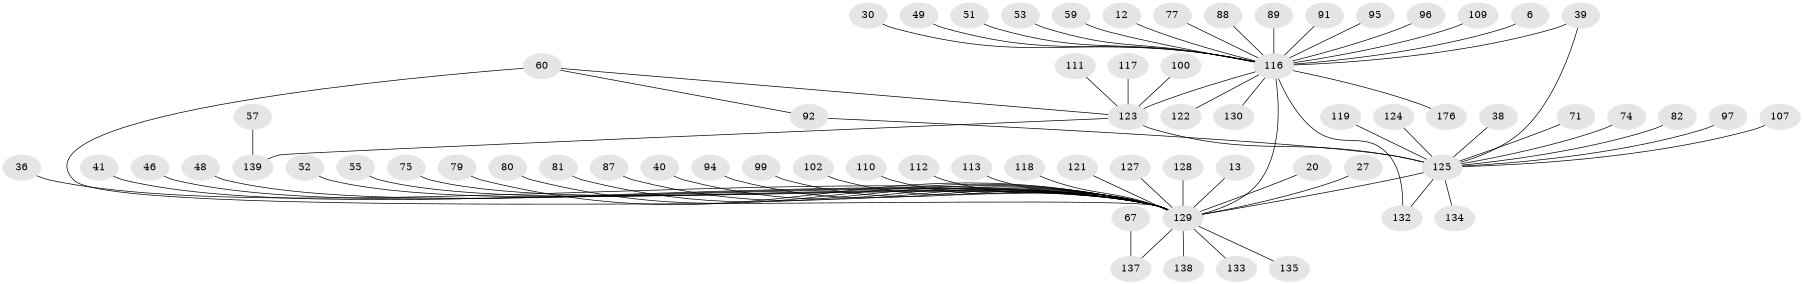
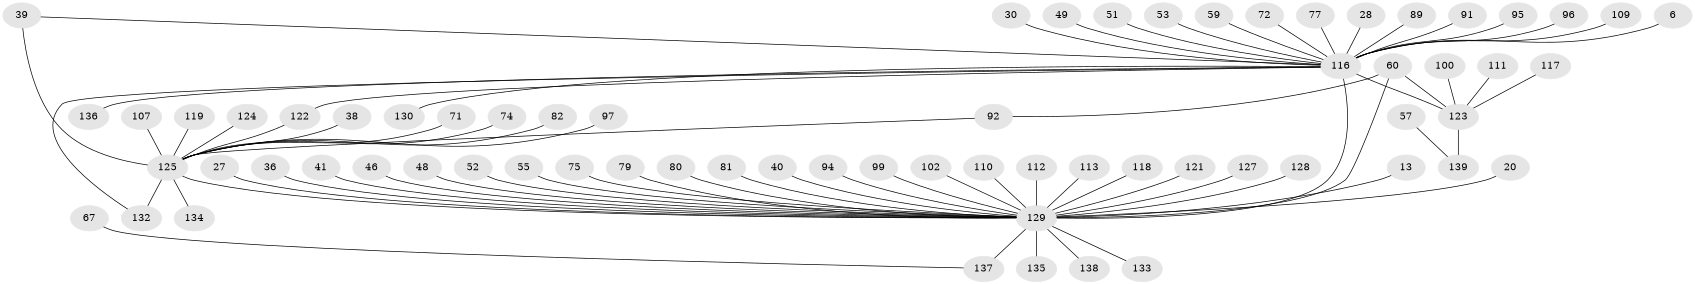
(1122, 15) -> (1265, 15)
(1223, 15) -> (1366, 15)
(1446, 117) -> (89, 117)
(1283, 147) -> (244, 140)
(609, 168) -> none
